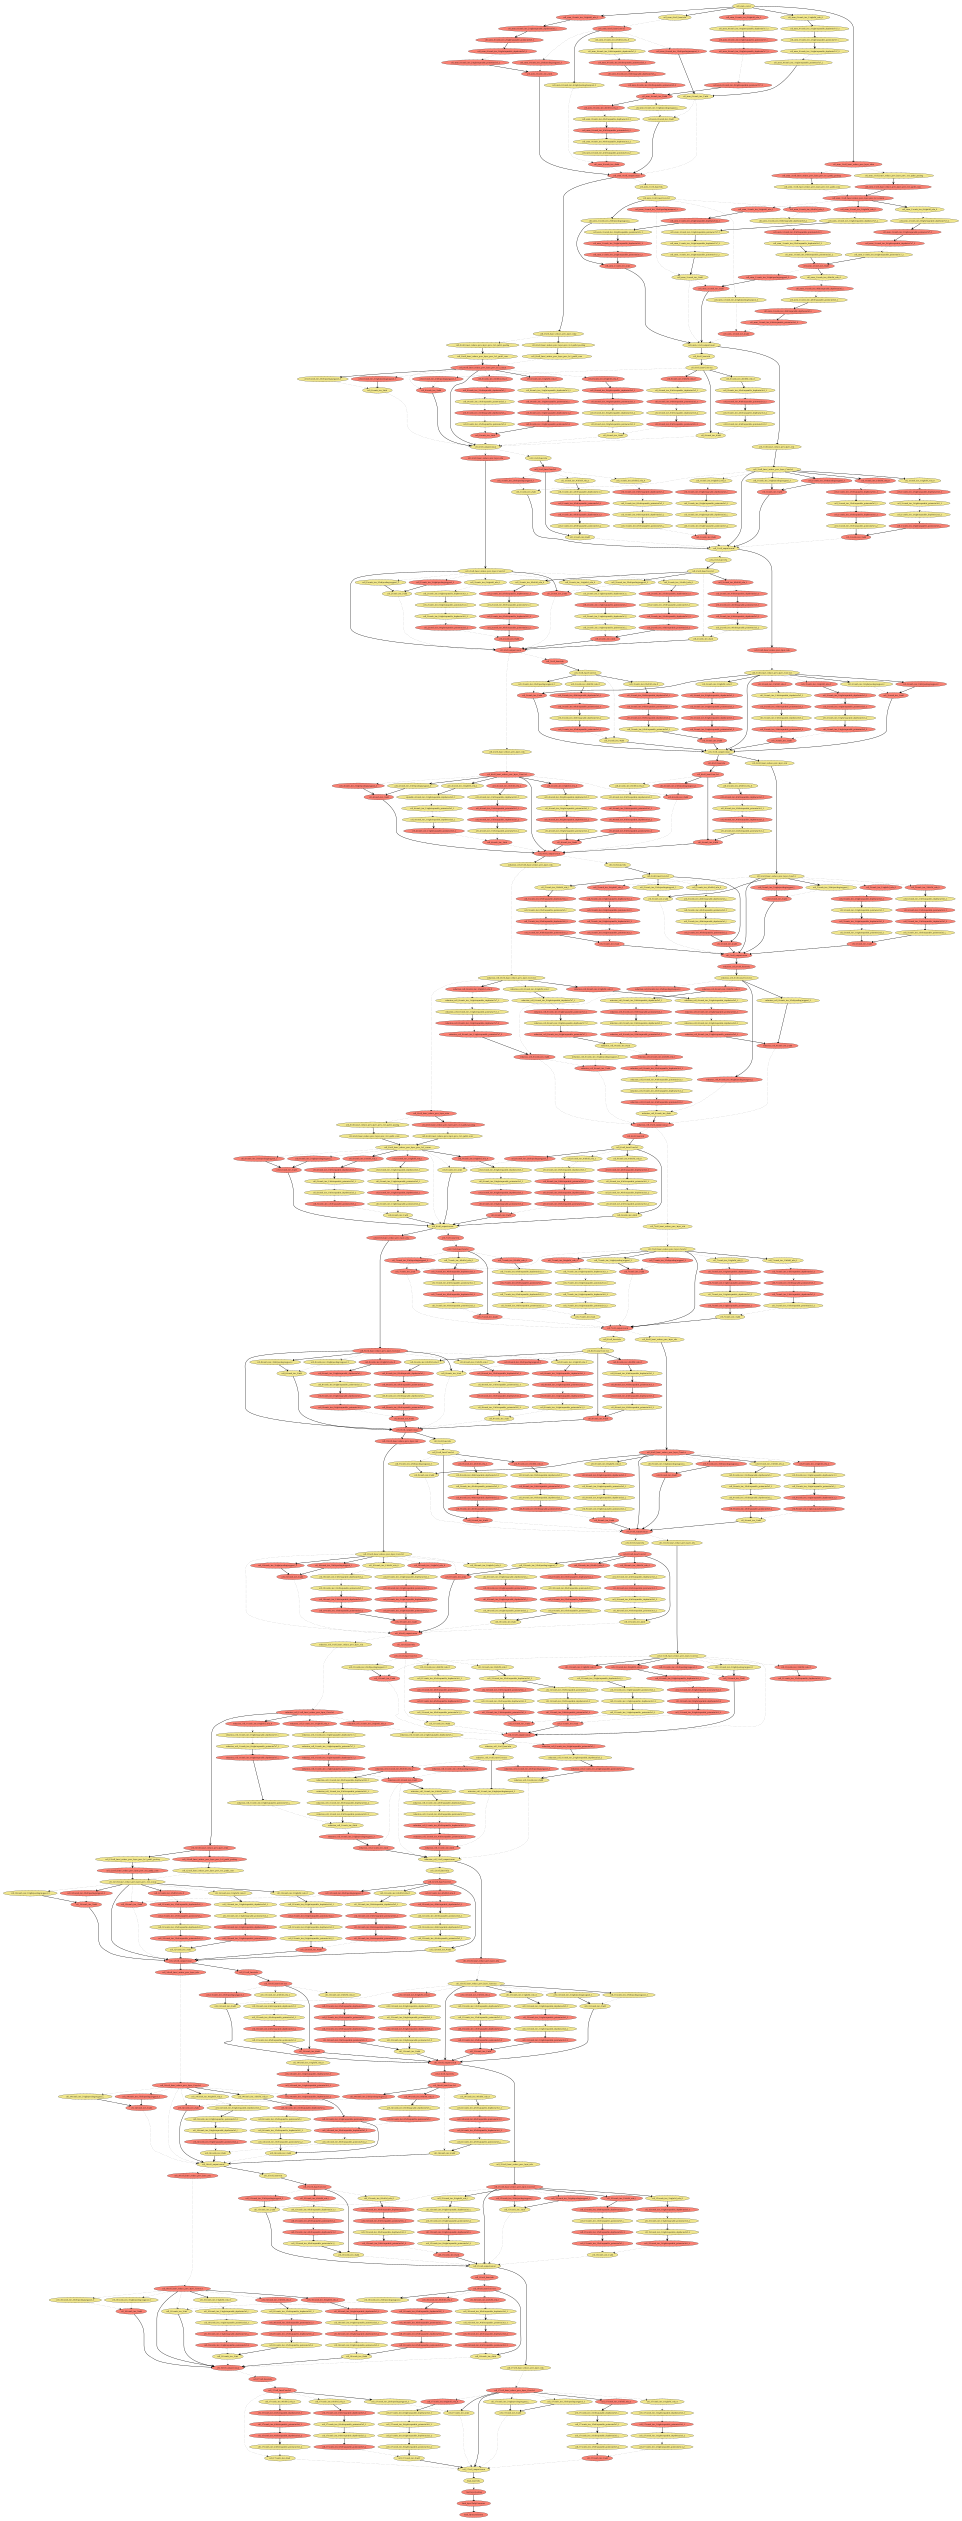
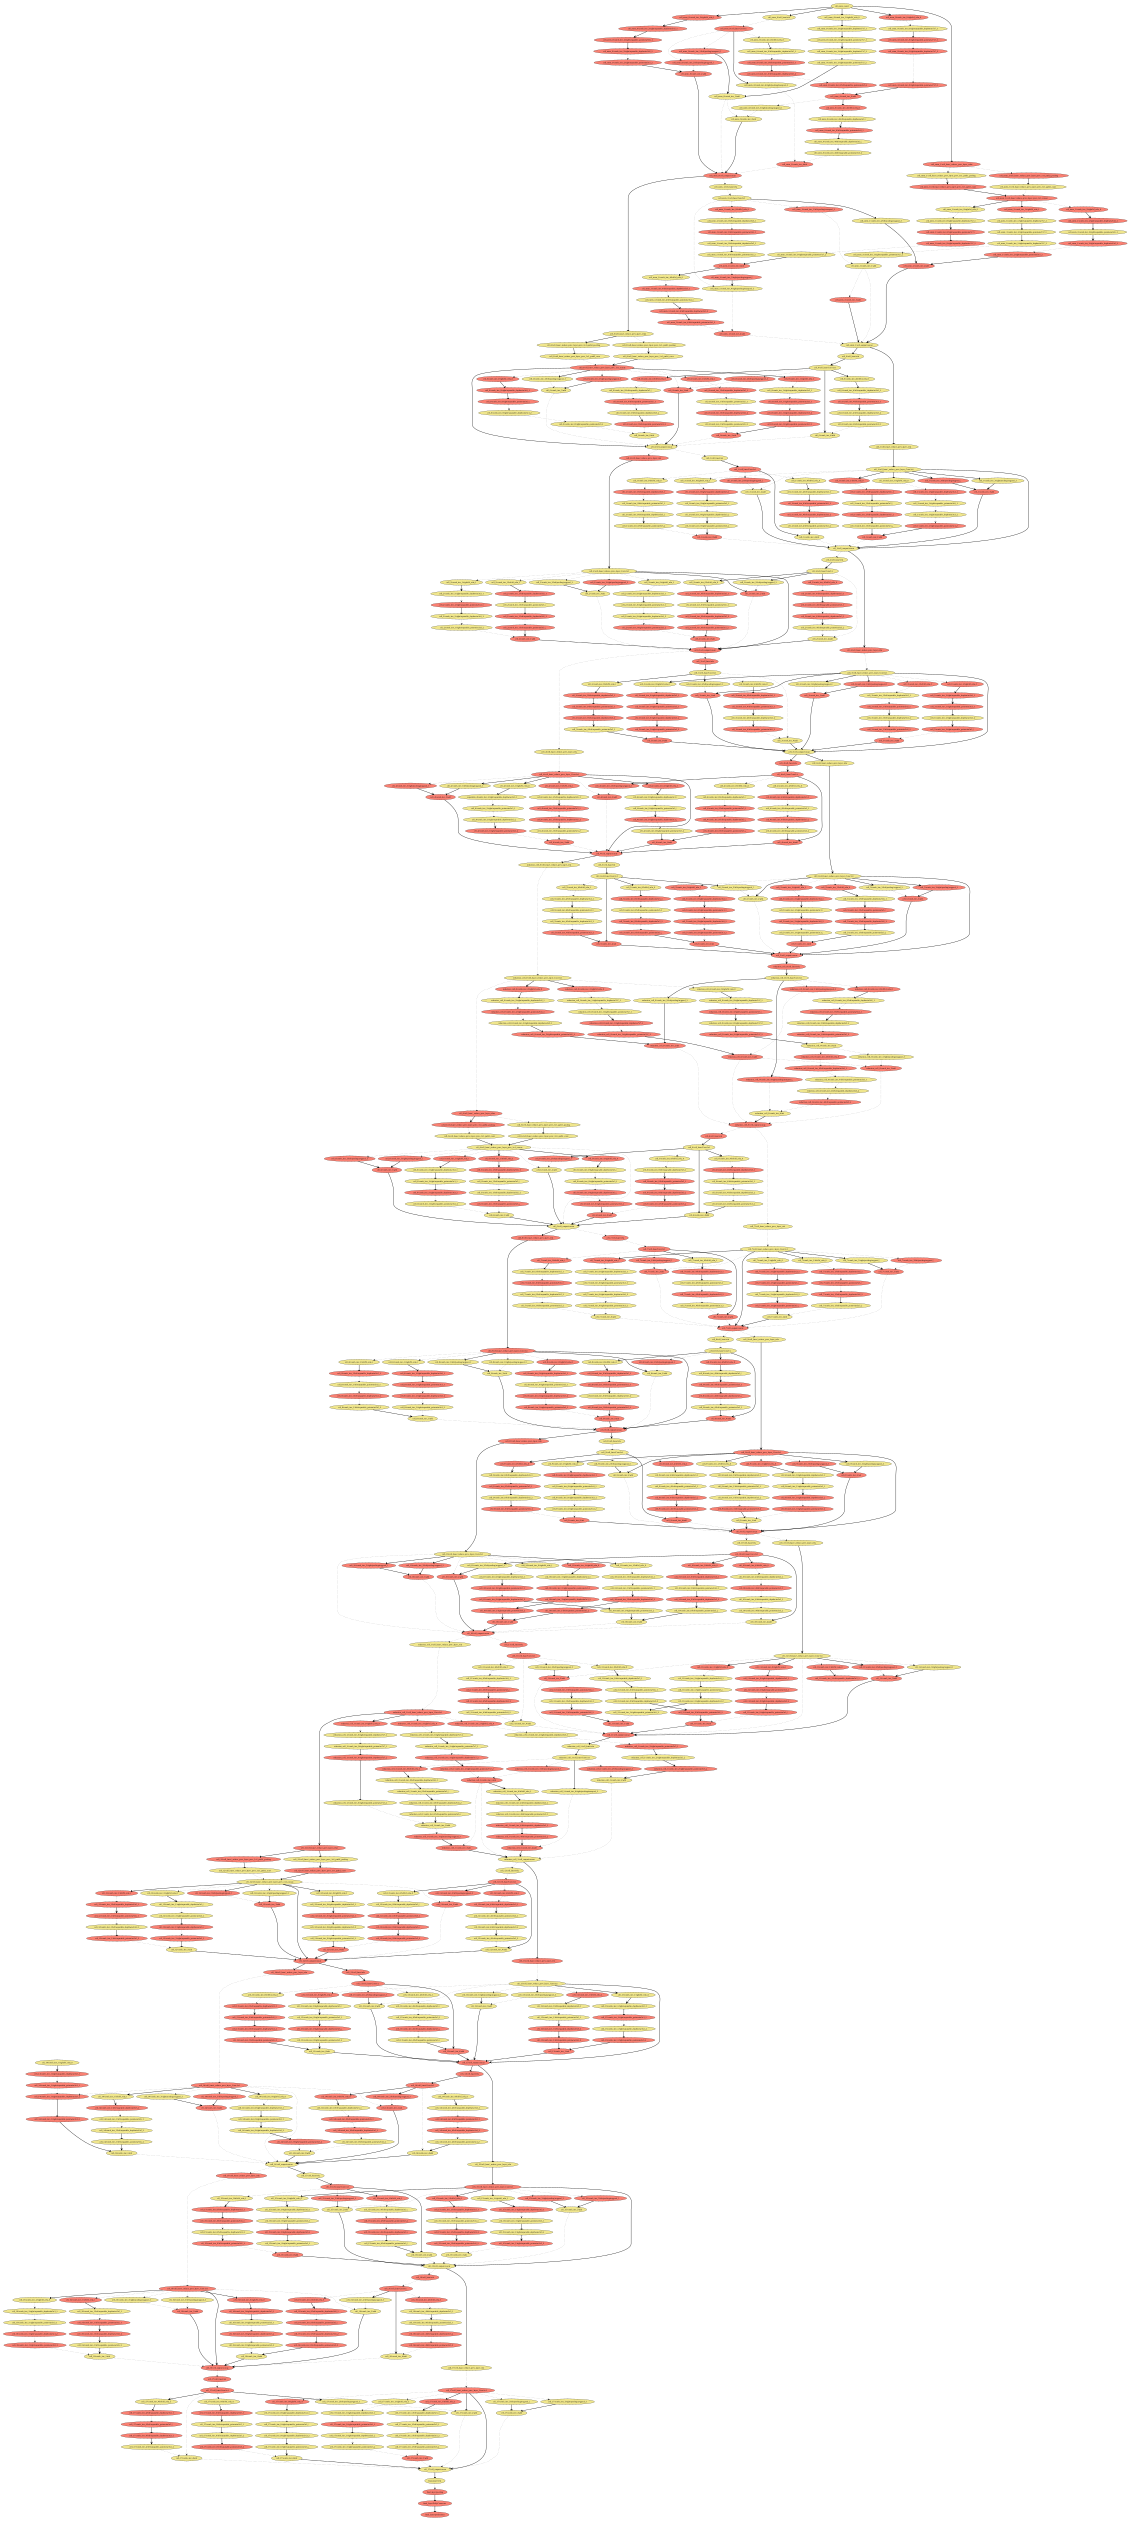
(739, 283) -> (732, 282)
